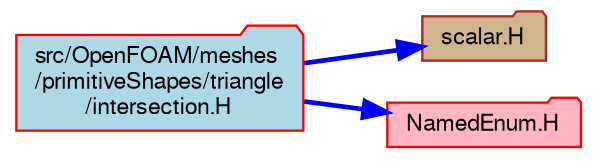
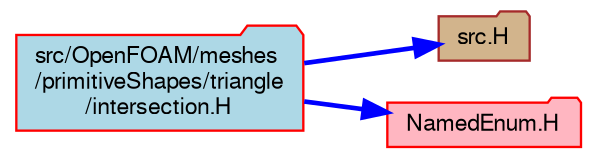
(484, 38) -> (484, 38)
